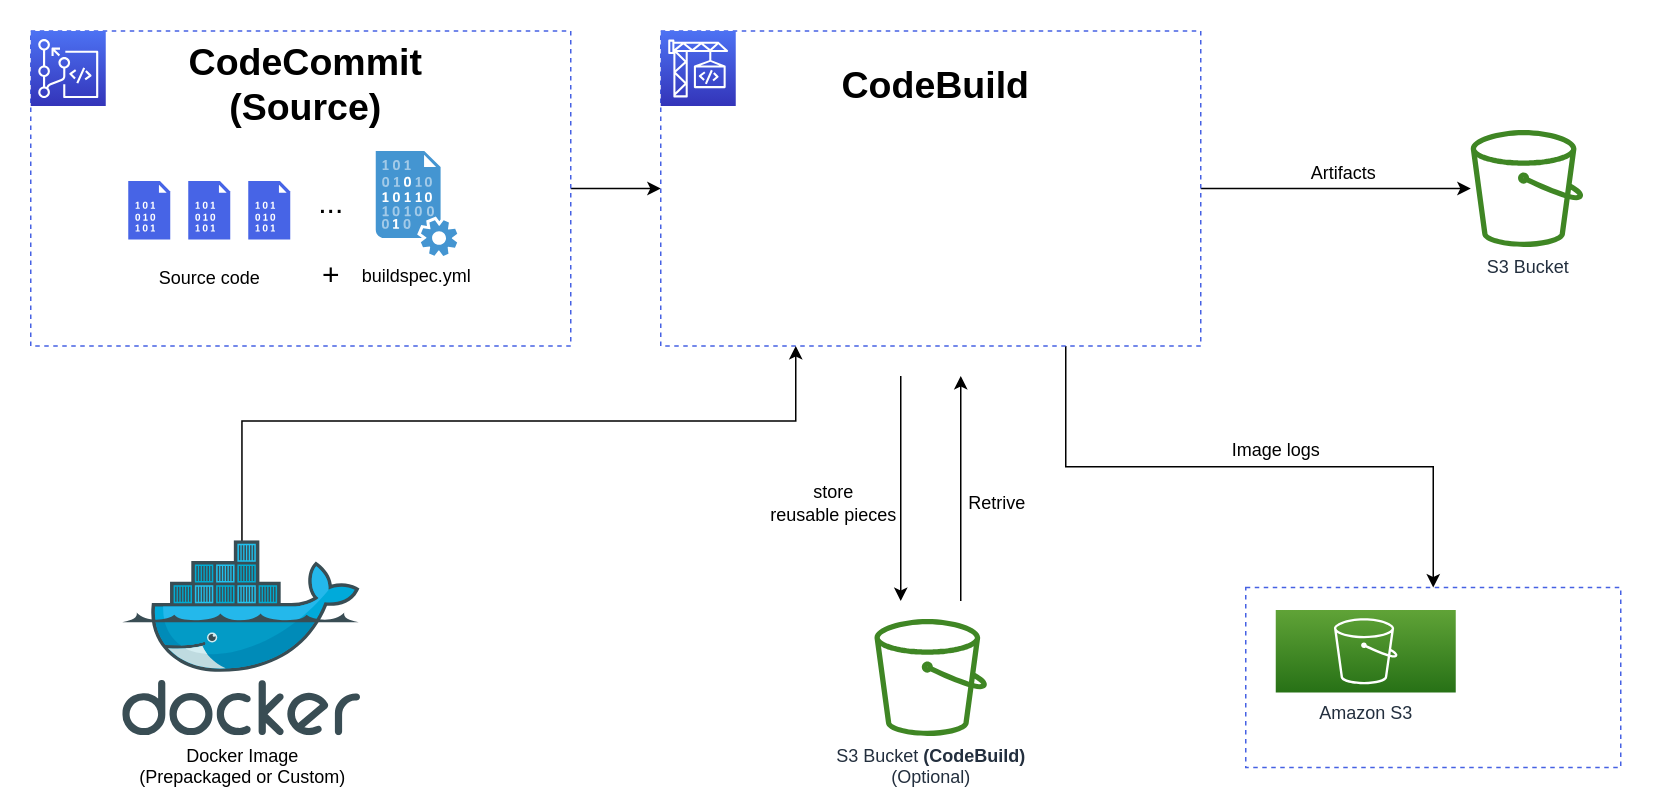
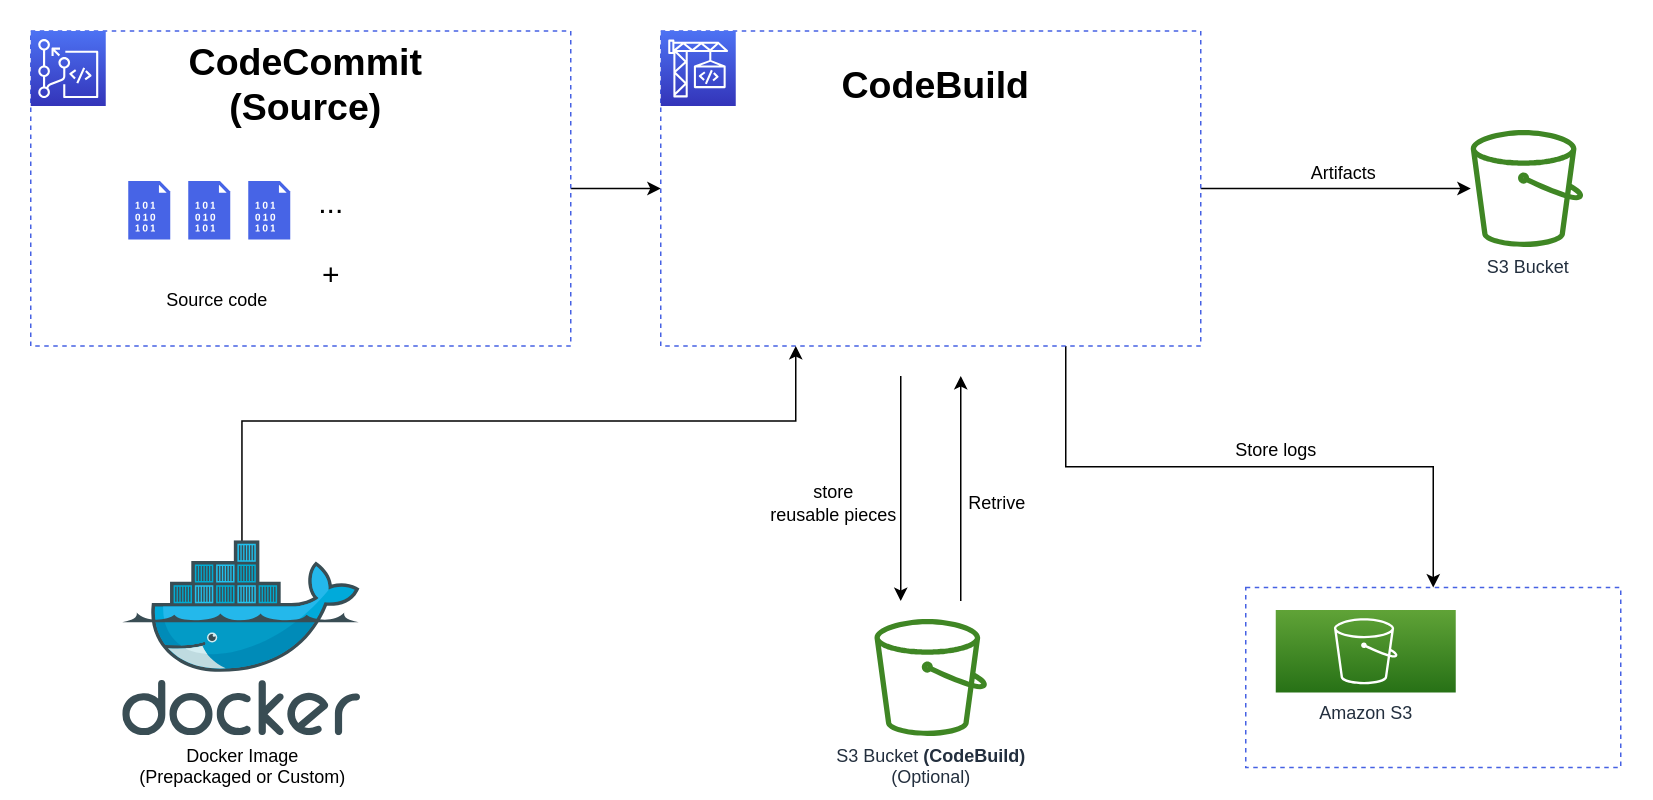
(417, 203) -> none
(209, 278) -> (217, 301)
(1277, 451) -> (1277, 451)
